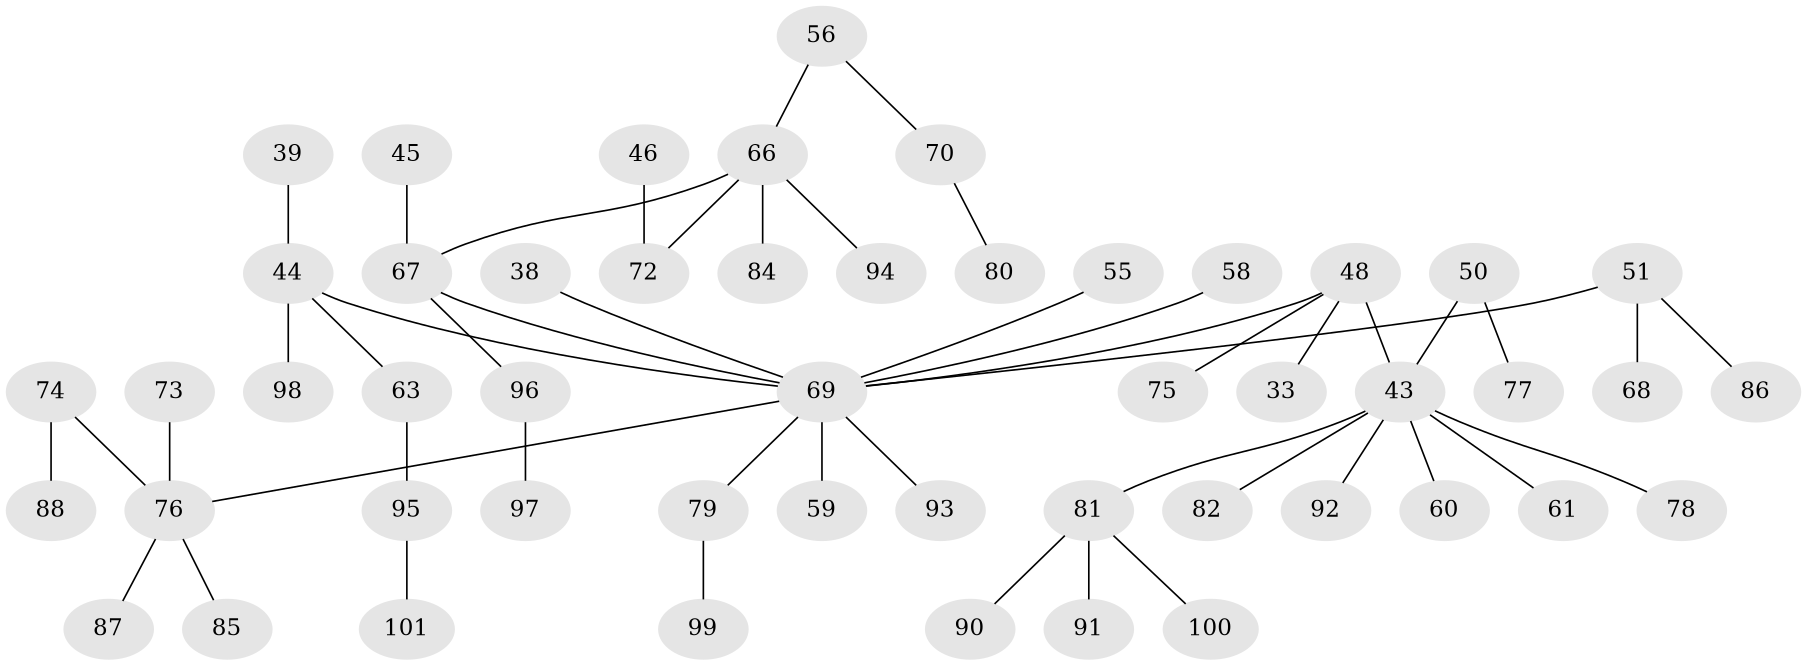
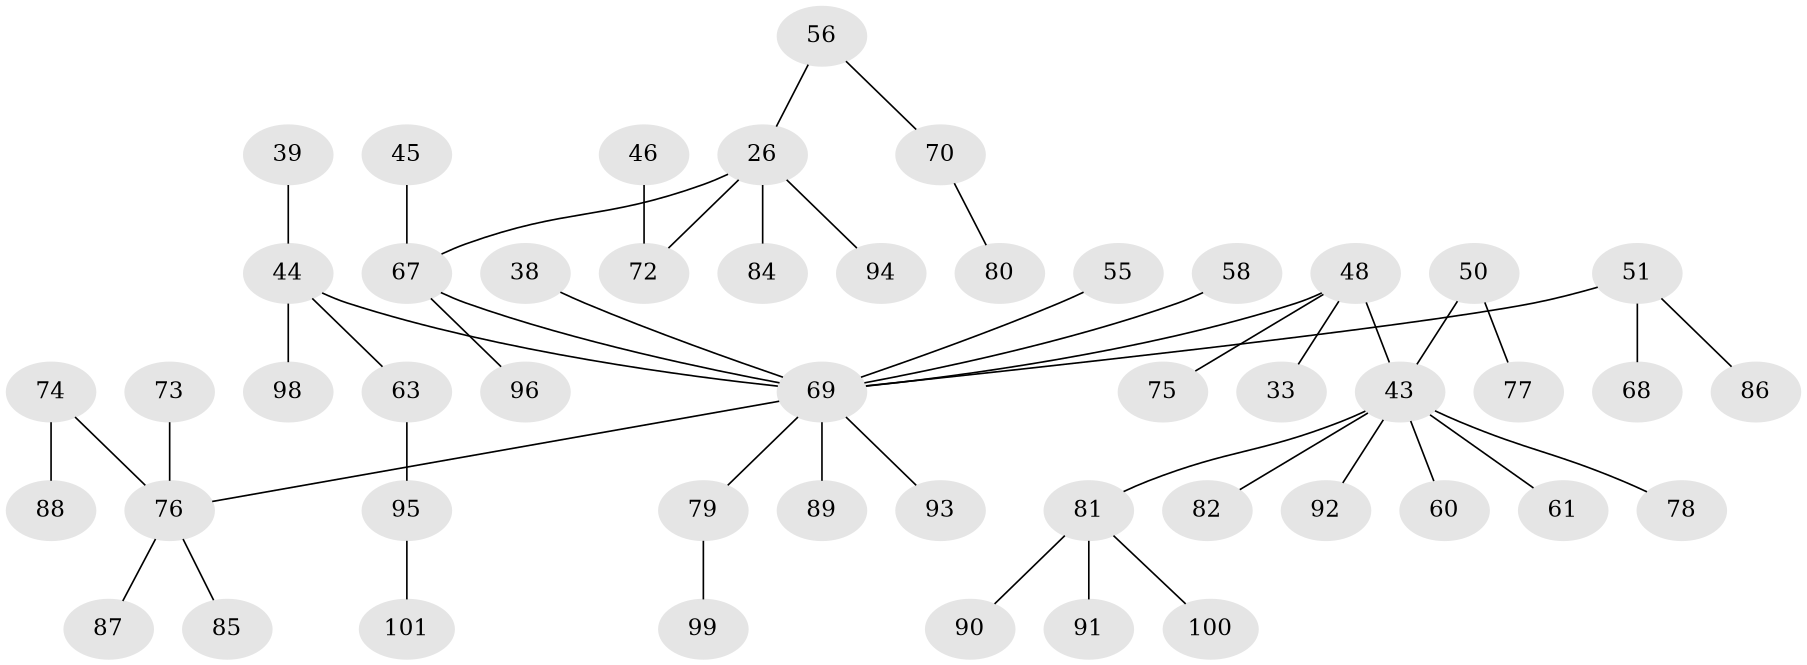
(763, 155) -> (763, 155)
(525, 511) -> none
(822, 511) -> (822, 511)
